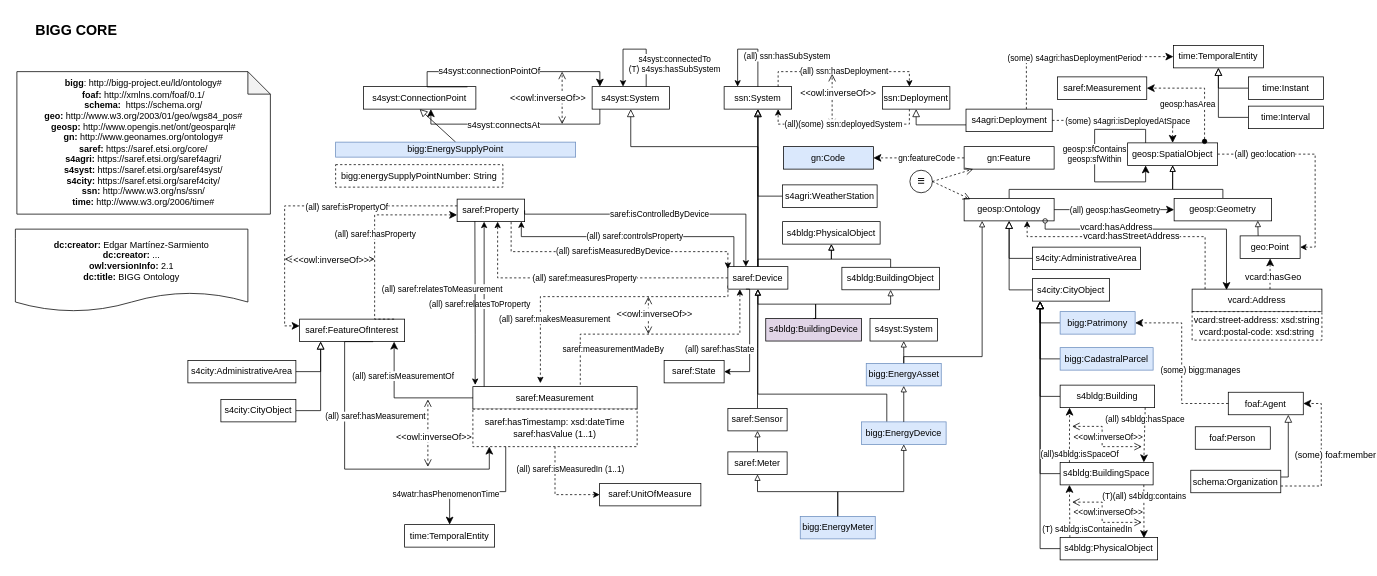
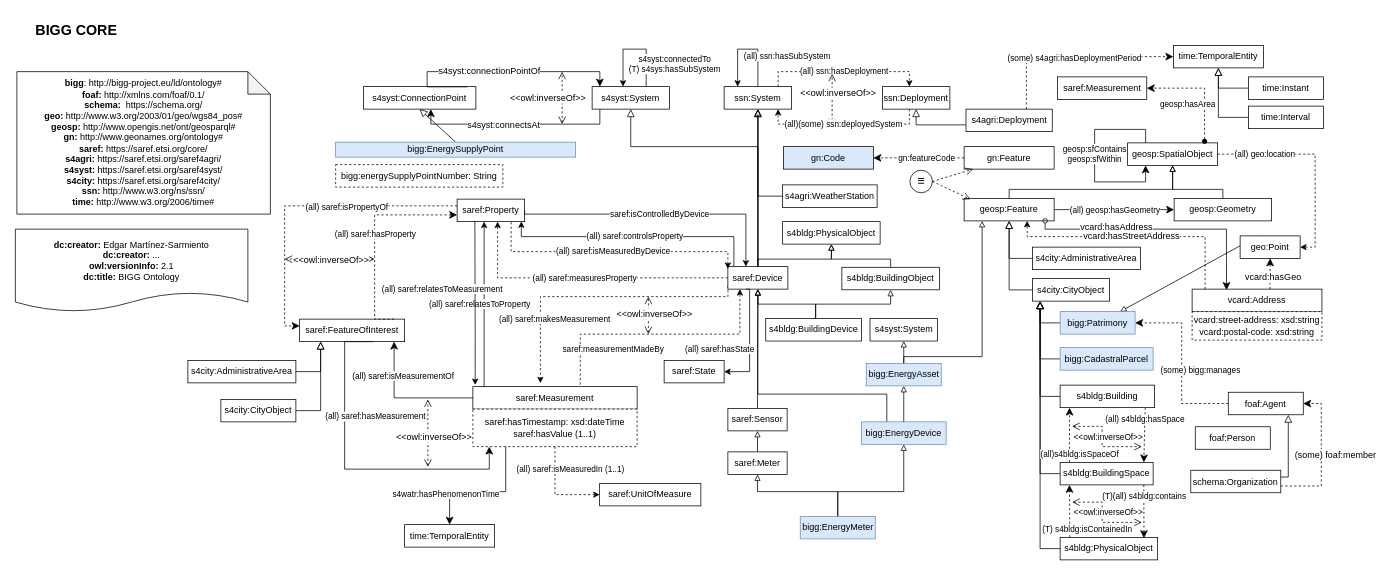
(1120, 120) -> none
(1009, 210) -> (1009, 210)
(1258, 232) -> (1183, 277)
(814, 330) -> (814, 330)
